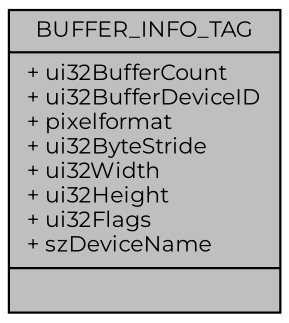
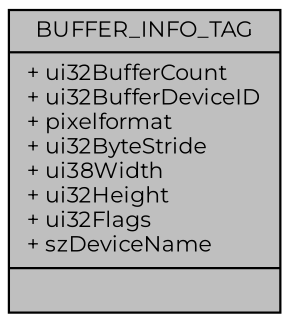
(95, 171) -> (96, 171)
